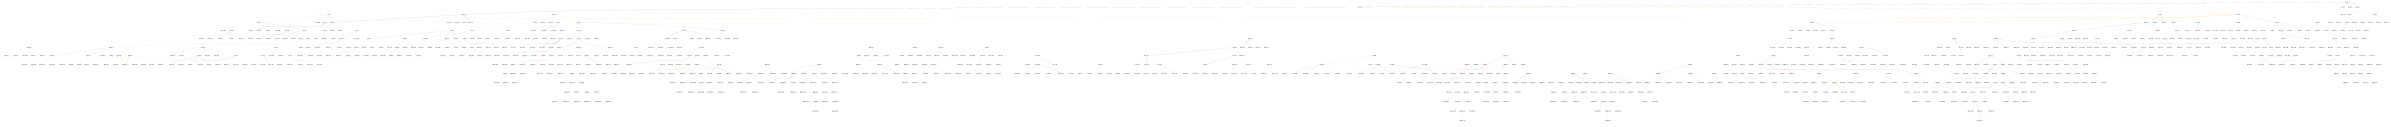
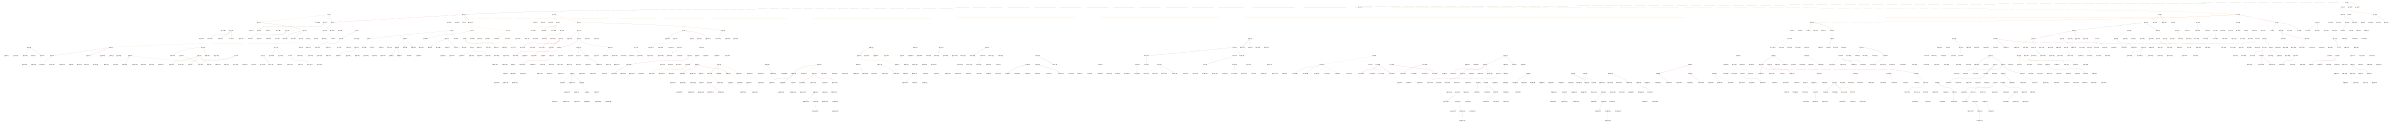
none -> (1008, 74)
